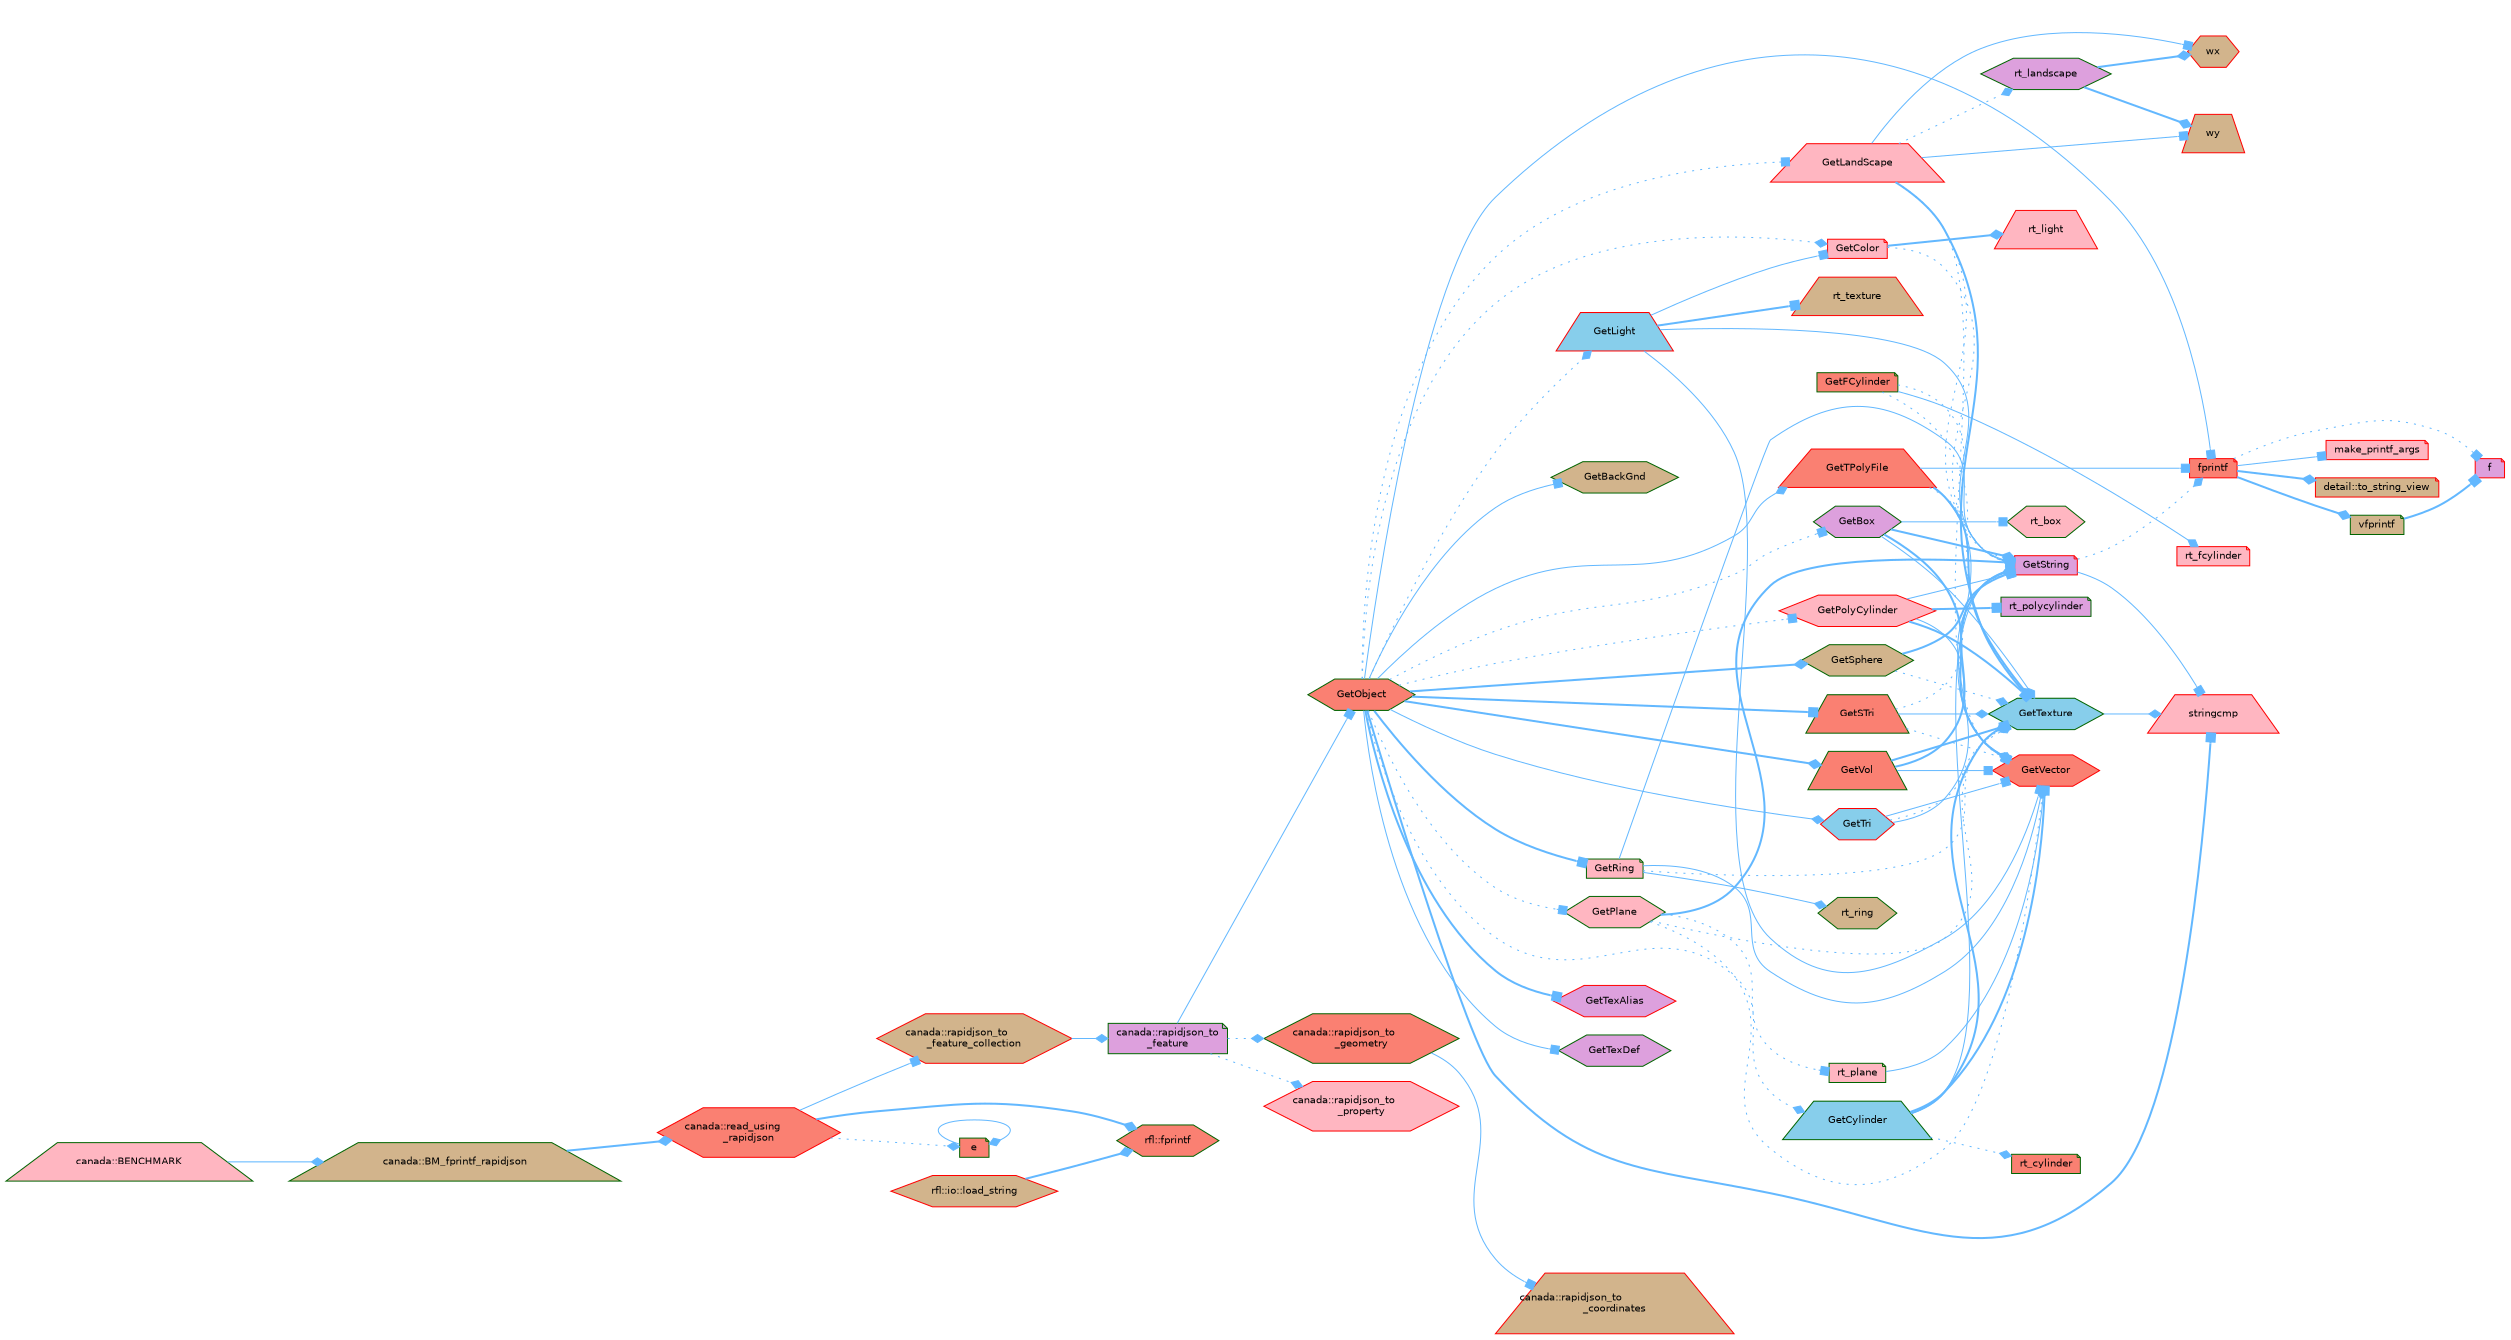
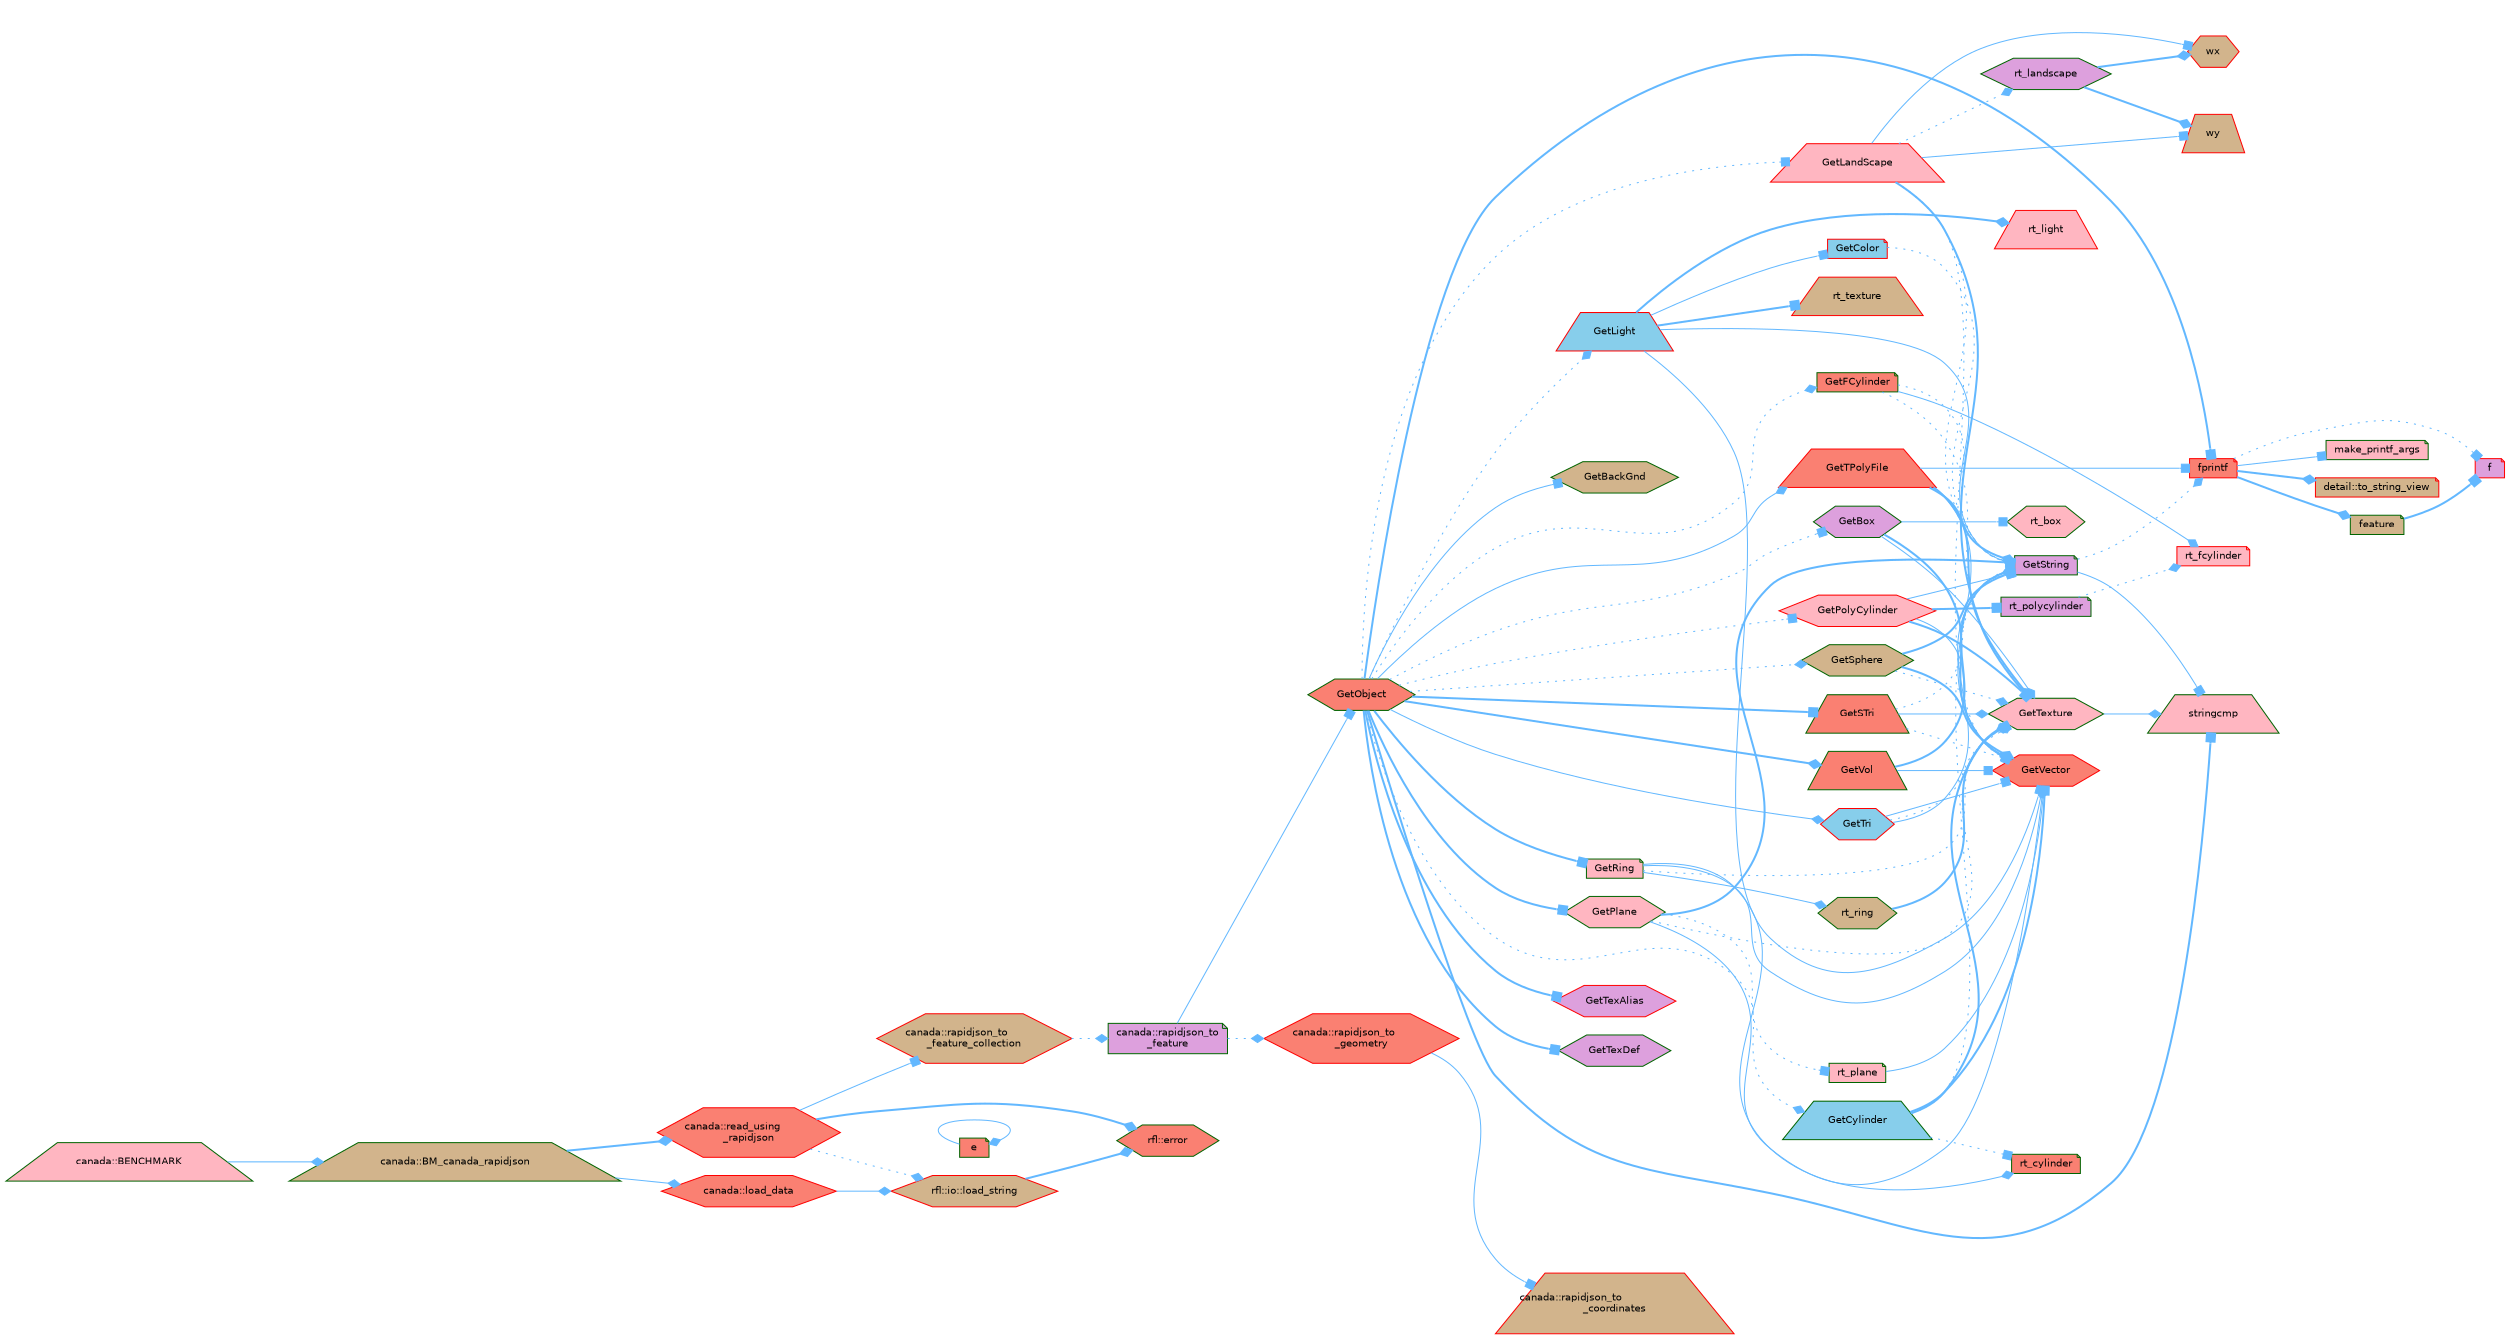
(1691, 76) -> (1691, 76)
(1939, 241) -> (1804, 222)
(1857, 249) -> (1857, 249)
(1469, 331) -> (1597, 529)
(2377, 450) -> (2377, 450)
(1757, 474) -> (1759, 984)
(1964, 525) -> (1964, 525)
(2377, 525) -> (2377, 525)
(1947, 542) -> none
(2046, 565) -> (2046, 565)
none -> (2124, 583)
(1602, 678) -> (1602, 678)
none -> (1959, 702)
(2046, 714) -> (2046, 714)
(2213, 714) -> (2213, 714)
(1921, 752) -> (1947, 880)
(1439, 834) -> (1439, 834)
(1965, 874) -> (1965, 874)
(1412, 908) -> (1412, 908)
(1084, 1039) -> (1084, 1039)
(1361, 1039) -> (1361, 1039)
(1361, 1106) -> none
(1168, 1141) -> (1168, 1141)
(889, 1142) -> (861, 1163)
(1965, 1145) -> (1965, 1145)
(455, 1162) -> (455, 1162)
(1897, 1176) -> (1897, 1176)
none -> (749, 1191)
